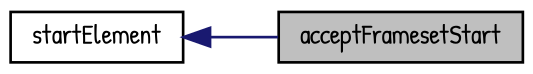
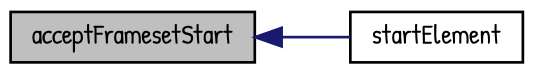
(244, 37) -> (316, 37)
